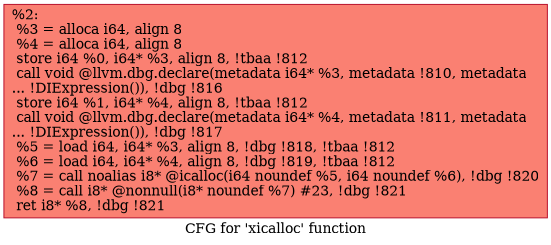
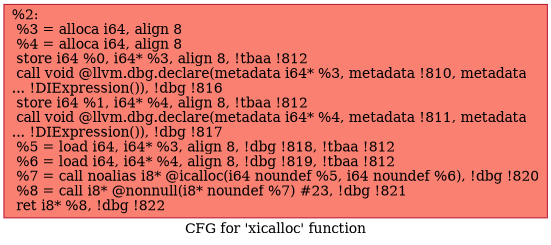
(89, 206) -> (89, 206)
